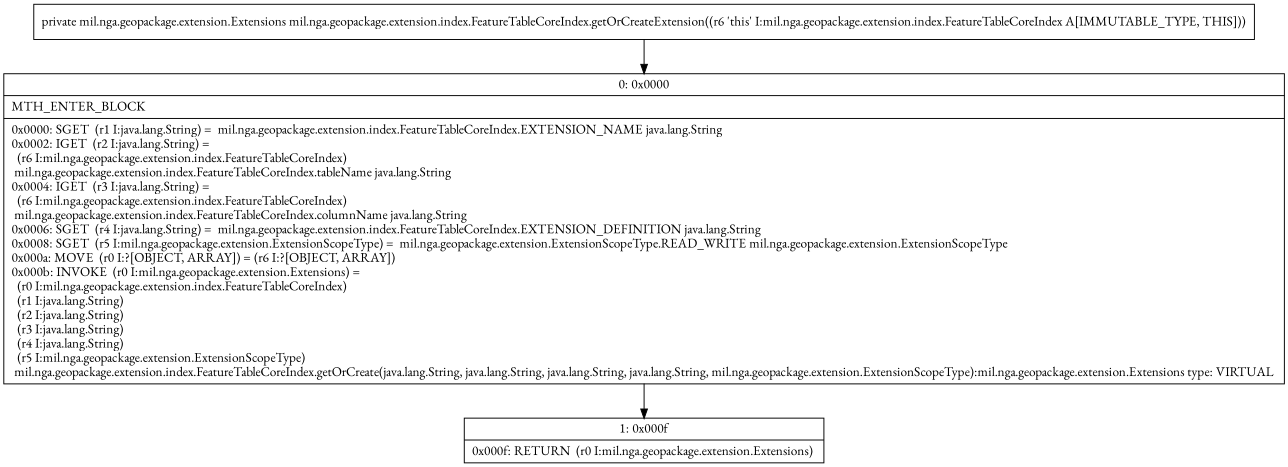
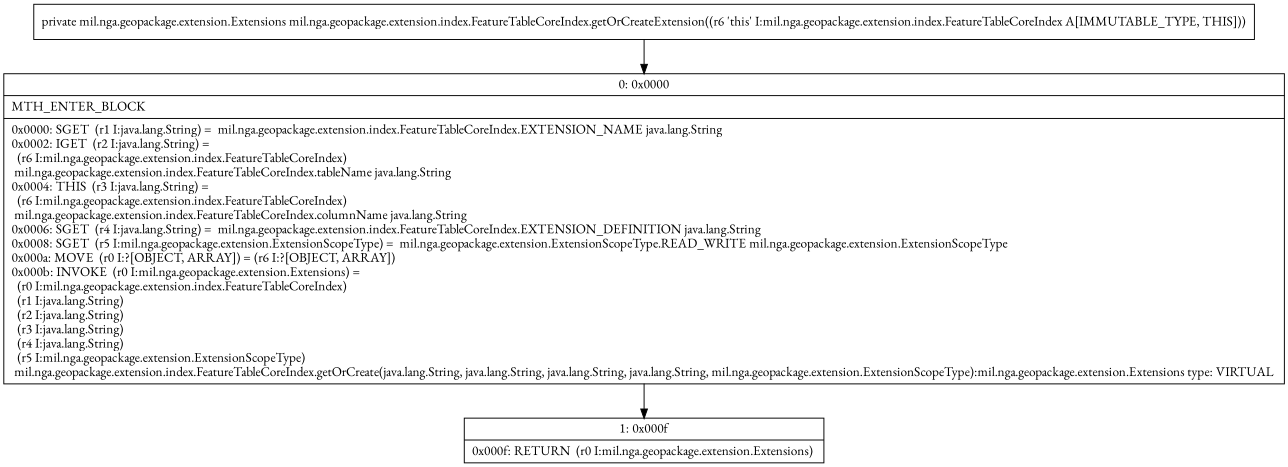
(112, 186) -> (112, 186)
